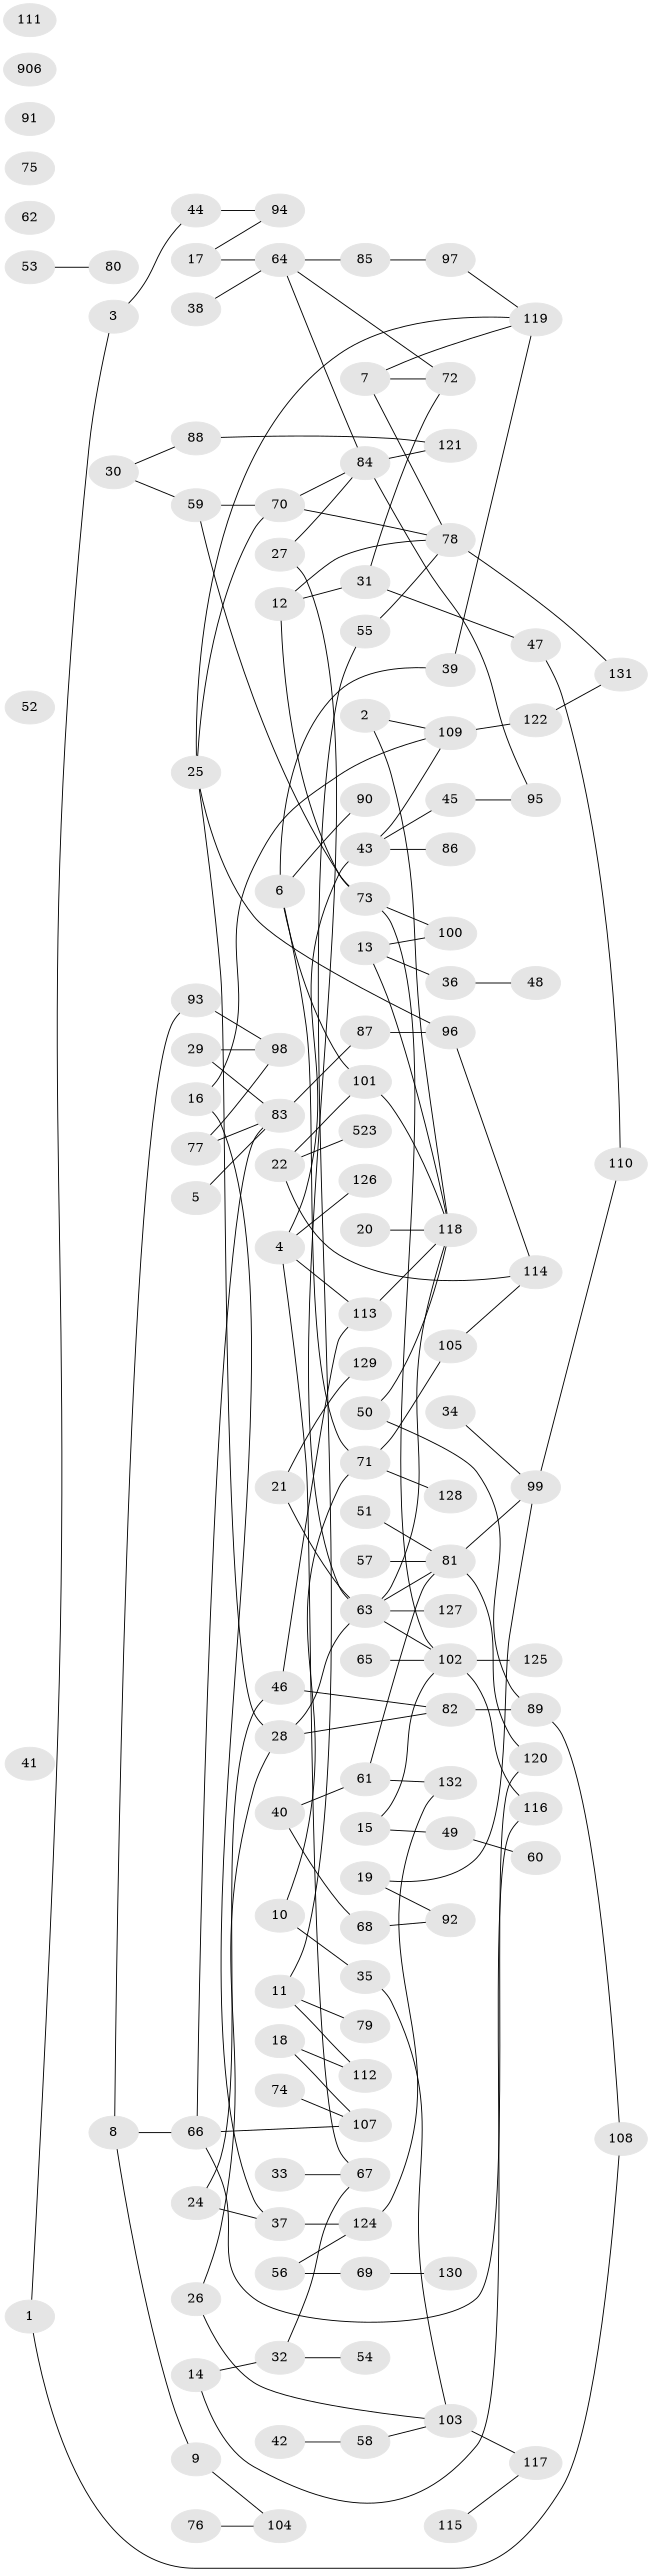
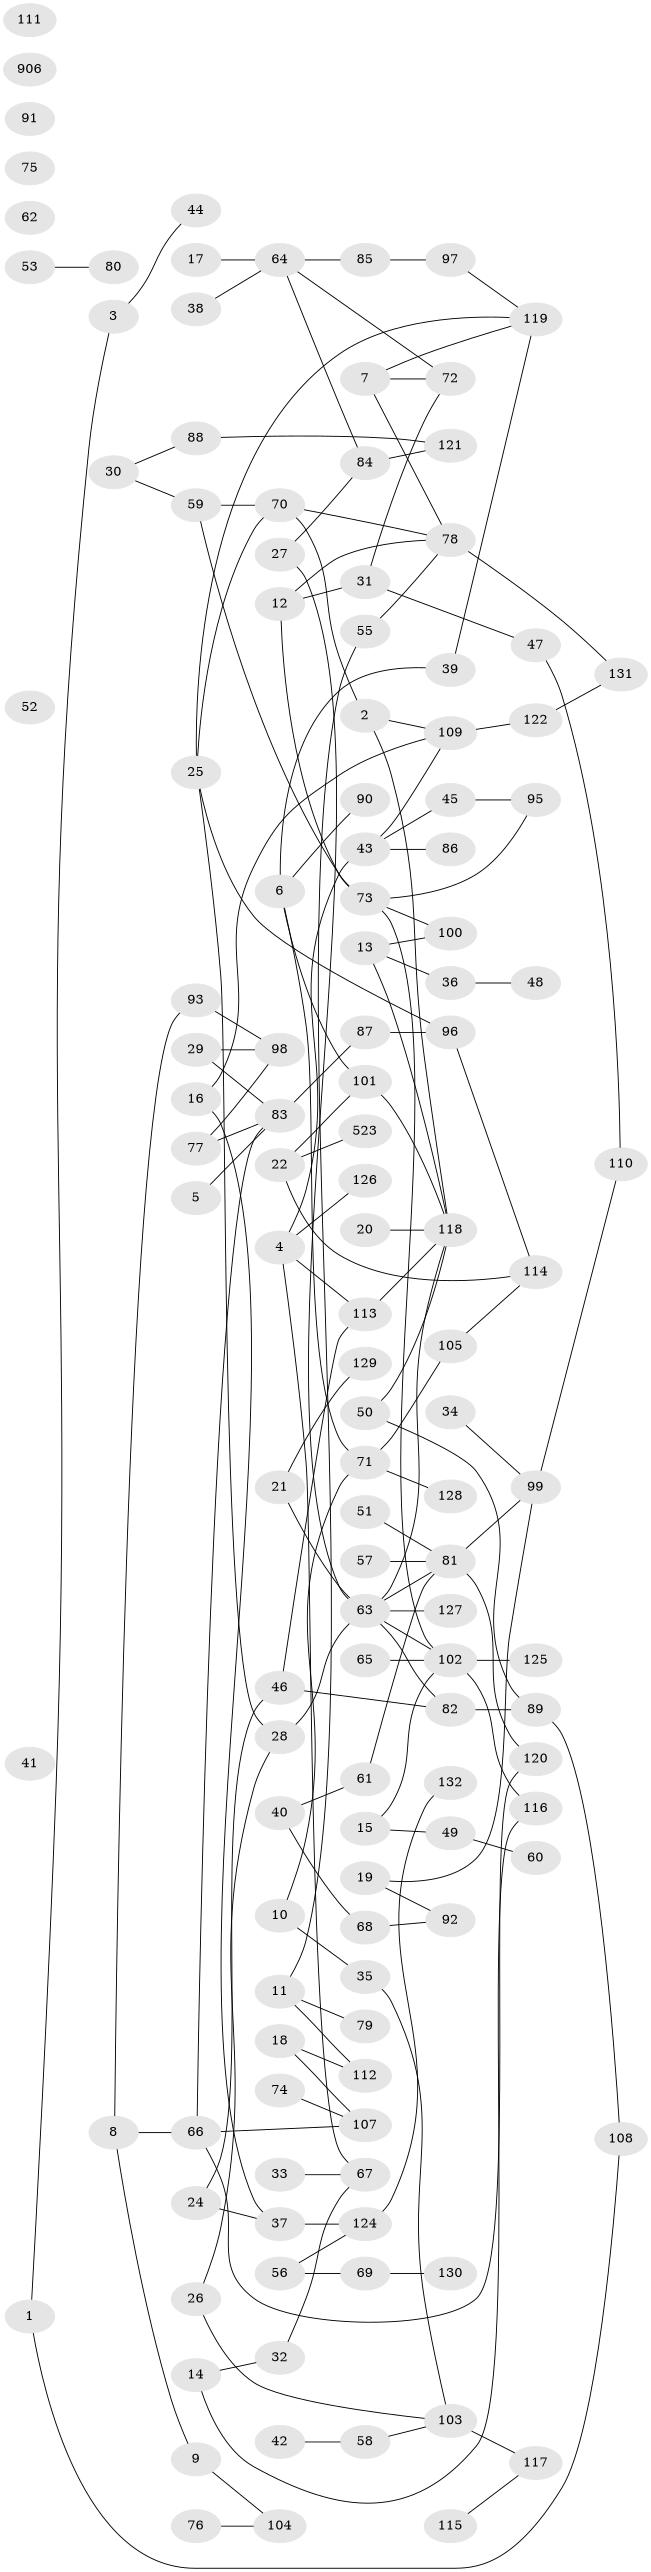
(280, 211) -> none
(323, 484) -> (328, 608)
(470, 632) -> (471, 877)
(365, 1723) -> (411, 1666)
(408, 1781) -> none
(365, 2358) -> none
